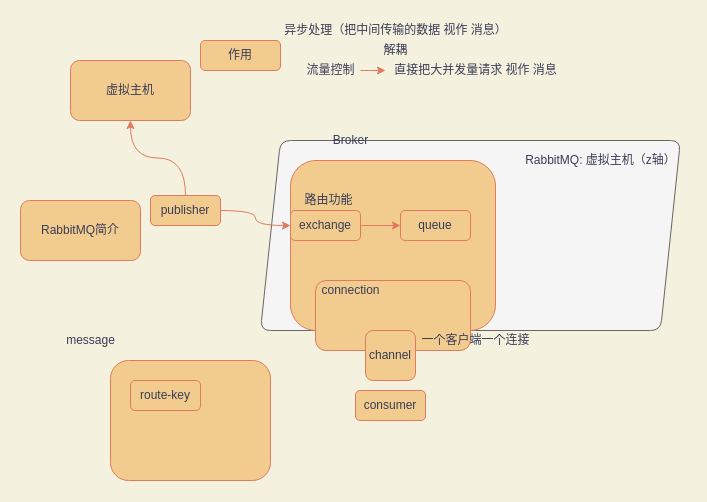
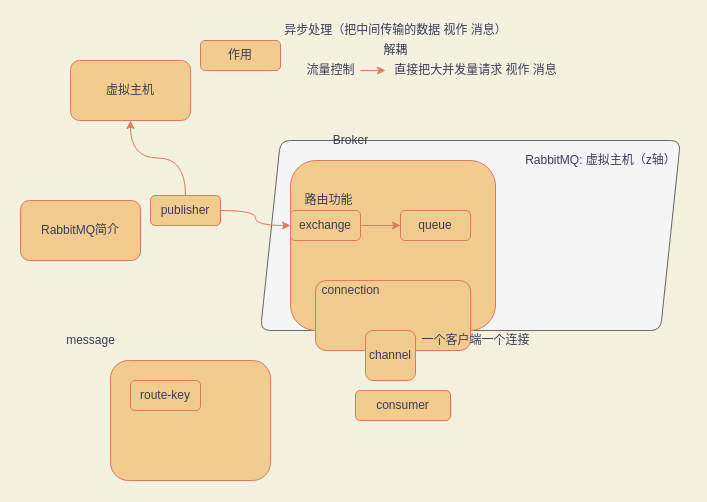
(391, 406) -> (403, 406)
